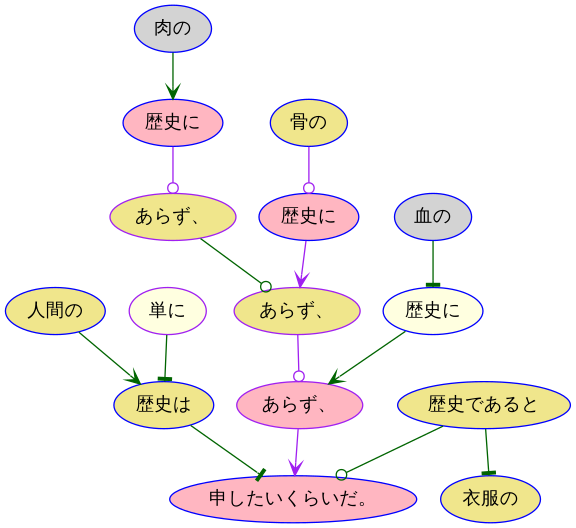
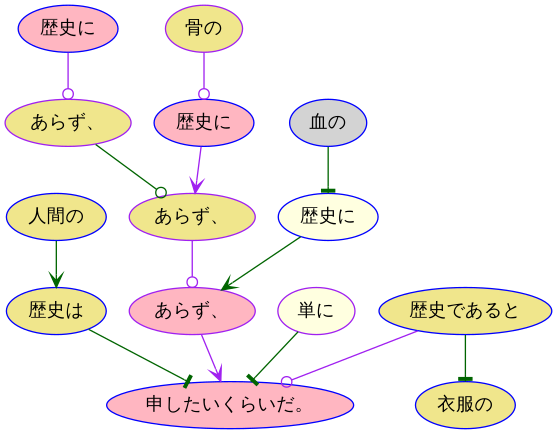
(173, 29) -> none
(309, 123) -> (204, 29)
(166, 355) -> (277, 354)
(395, 449) -> (355, 355)
